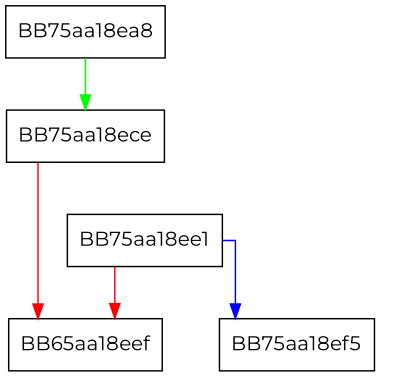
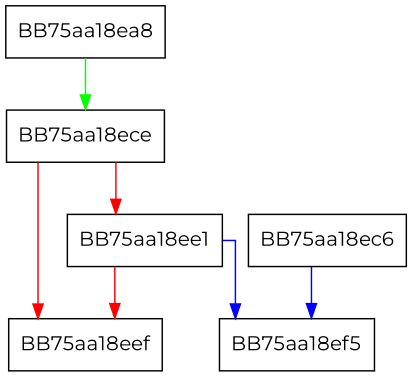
none -> (116, 181)
none -> (327, 240)
(85, 345) -> (85, 345)
